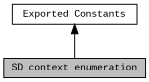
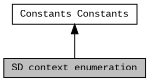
(75, 14) -> (75, 14)
